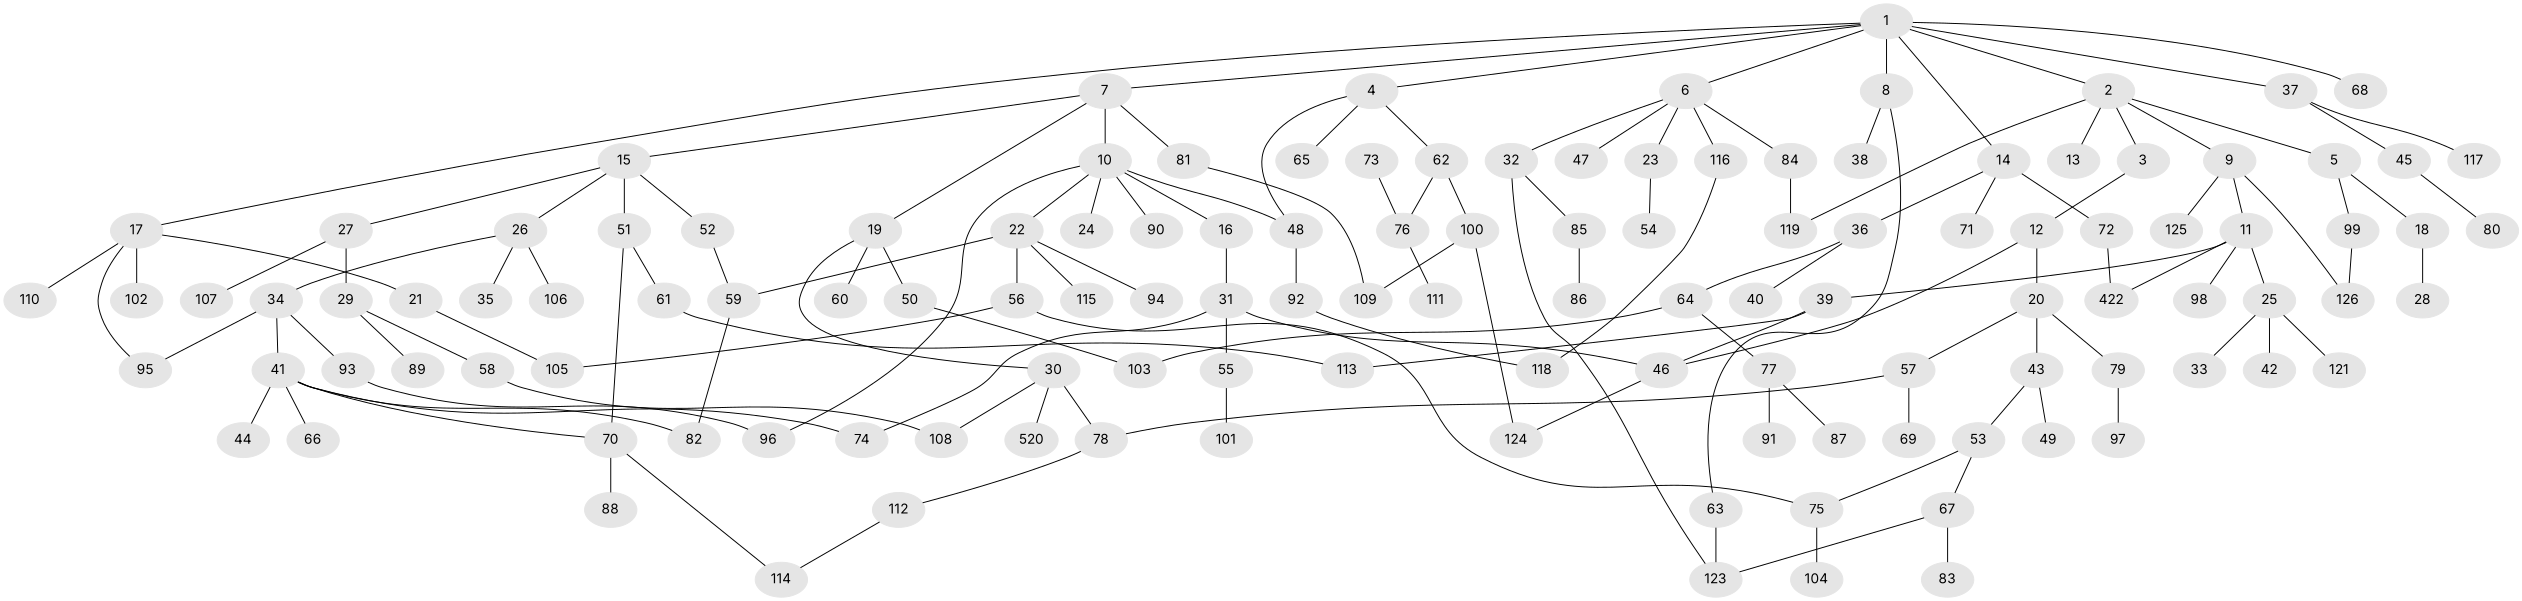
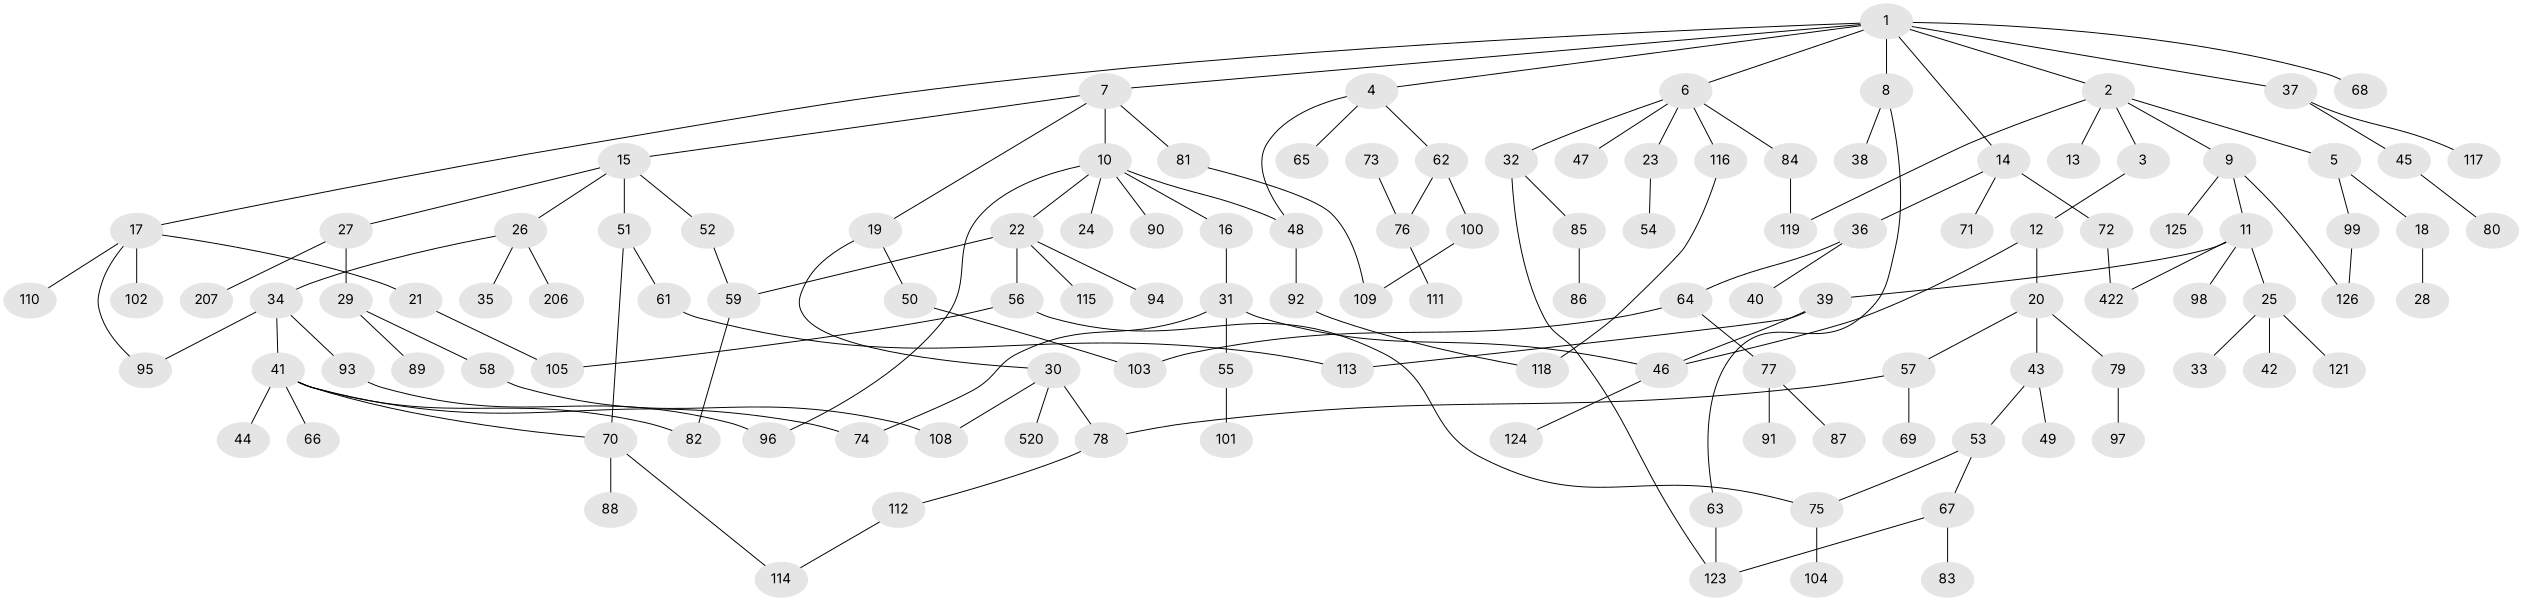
(206, 301) -> (206, 301)
(556, 301) -> (556, 301)
(841, 301) -> none
(1492, 322) -> none
